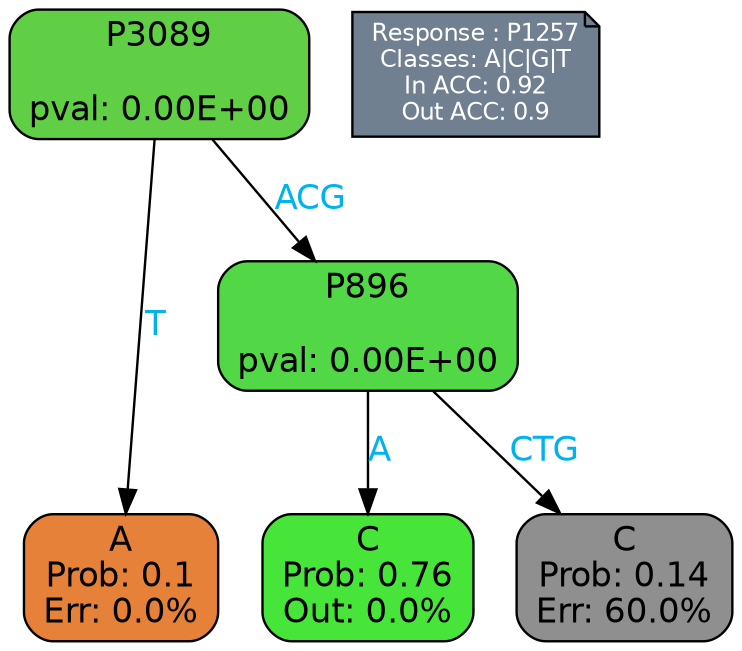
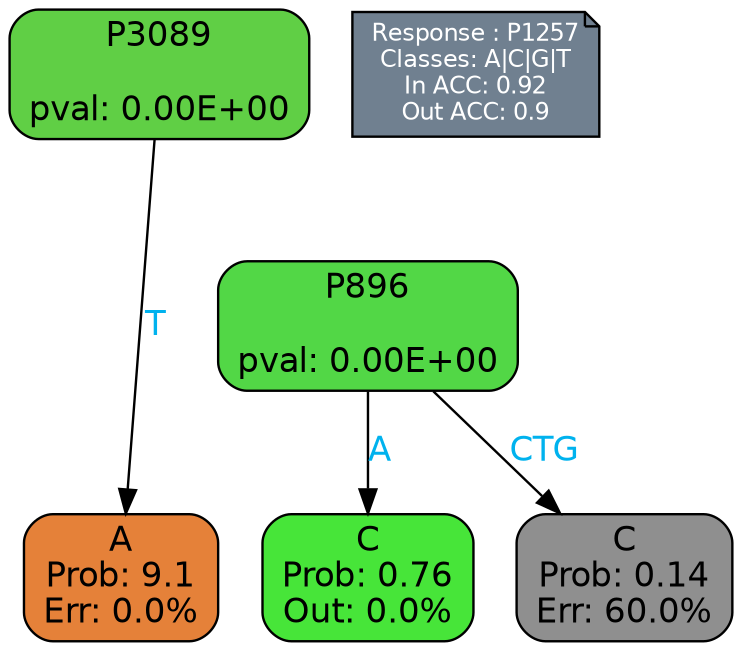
(256, 191) -> none
(121, 578) -> (121, 578)
